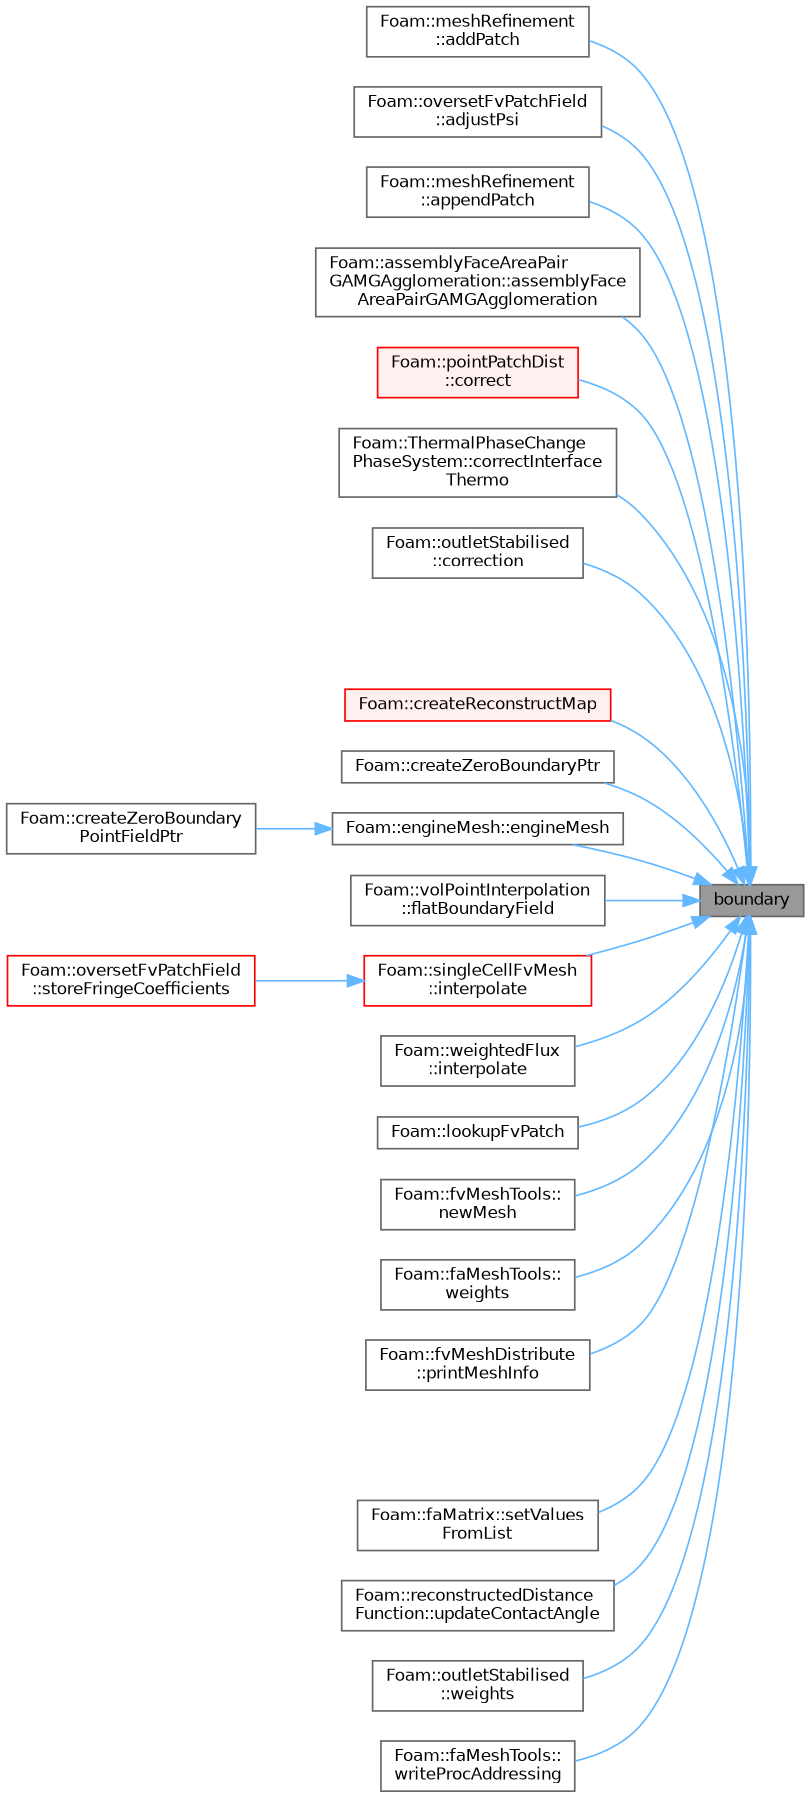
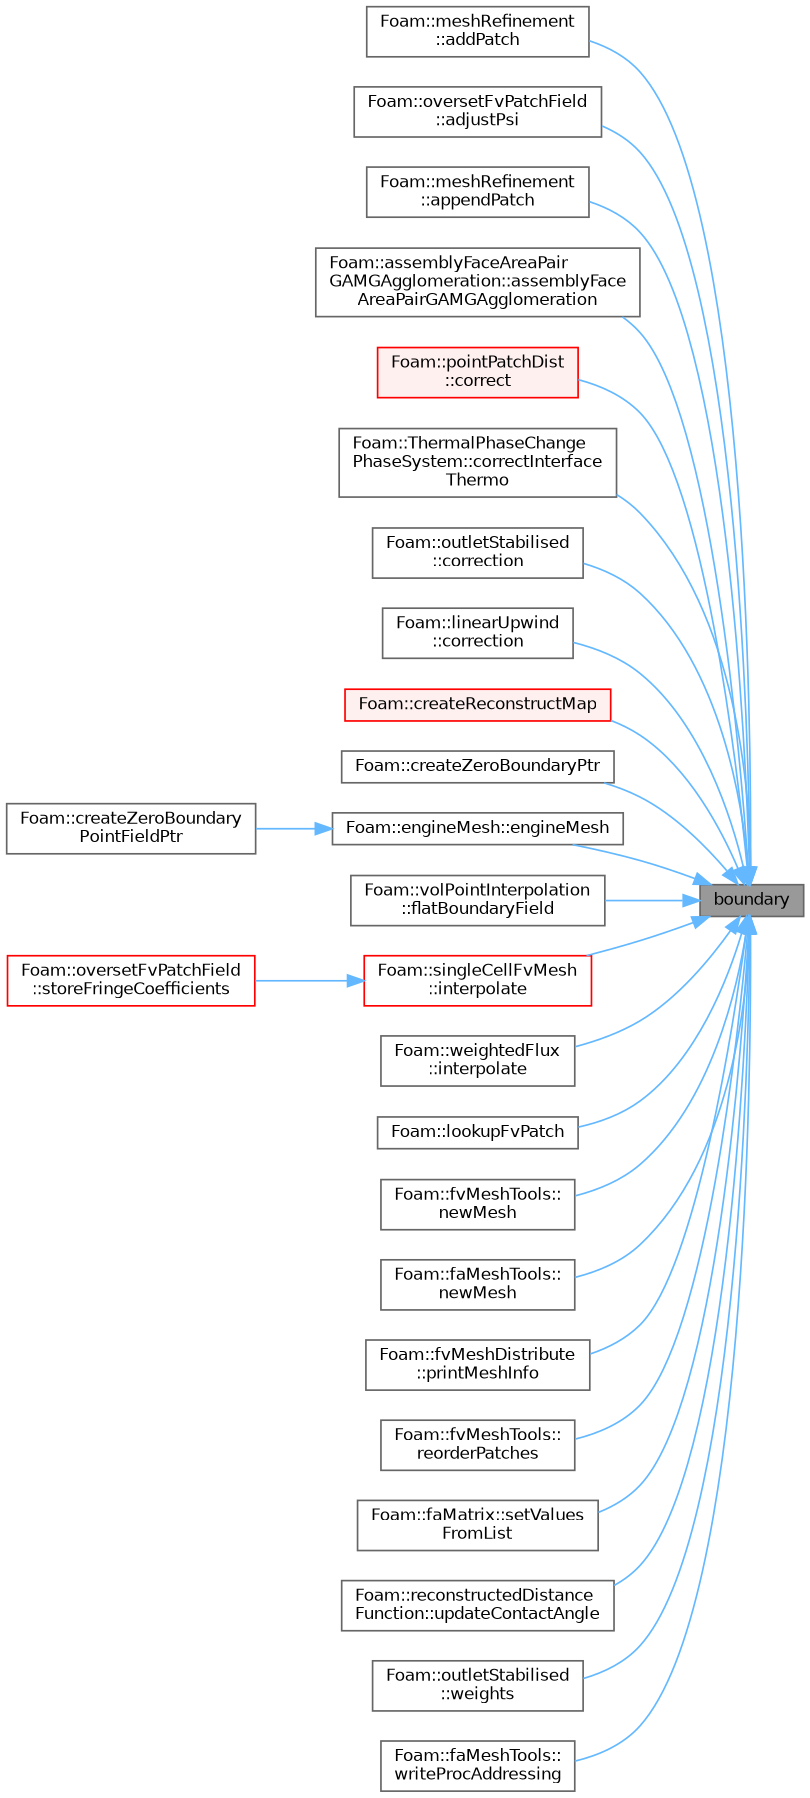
none -> (478, 633)
(478, 1285) -> (478, 1285)
none -> (478, 1445)
